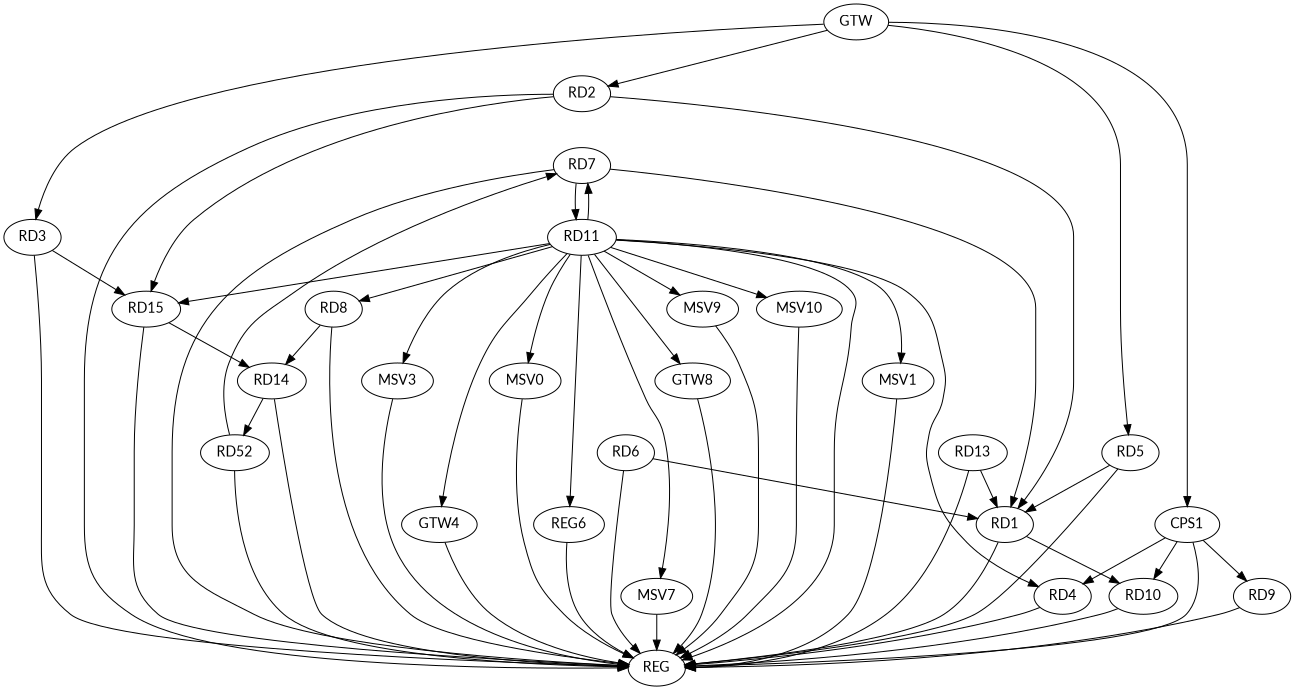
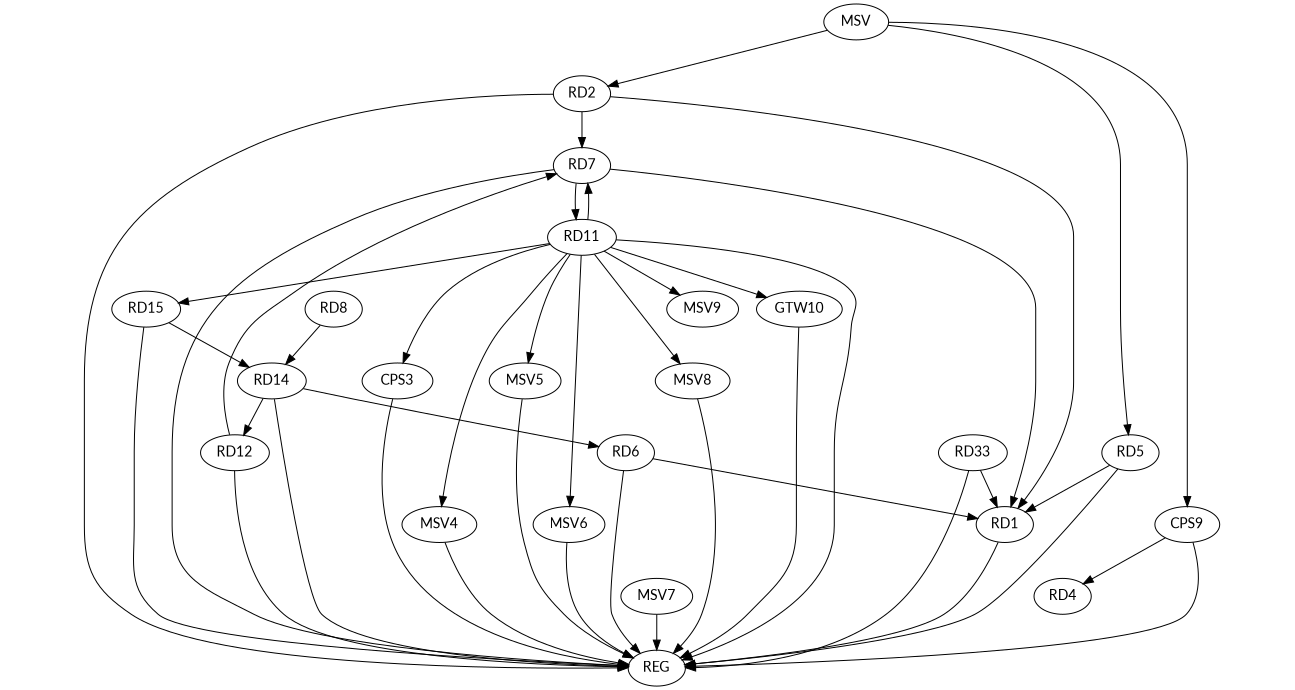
(856, 22) -> (856, 22)
(330, 145) -> (582, 125)
(33, 237) -> none
(461, 272) -> none
(799, 309) -> (799, 309)
(926, 311) -> none
(397, 381) -> (397, 381)
(525, 381) -> (525, 381)
(693, 381) -> (693, 381)
(898, 381) -> none
(650, 408) -> none
none -> (446, 417)
(235, 453) -> (235, 453)
(973, 453) -> (973, 453)
(758, 495) -> none
(439, 525) -> (439, 525)
(569, 525) -> (569, 525)
(1187, 525) -> (1187, 525)
(380, 580) -> none
(1143, 596) -> none
(1262, 596) -> none
(955, 629) -> none
